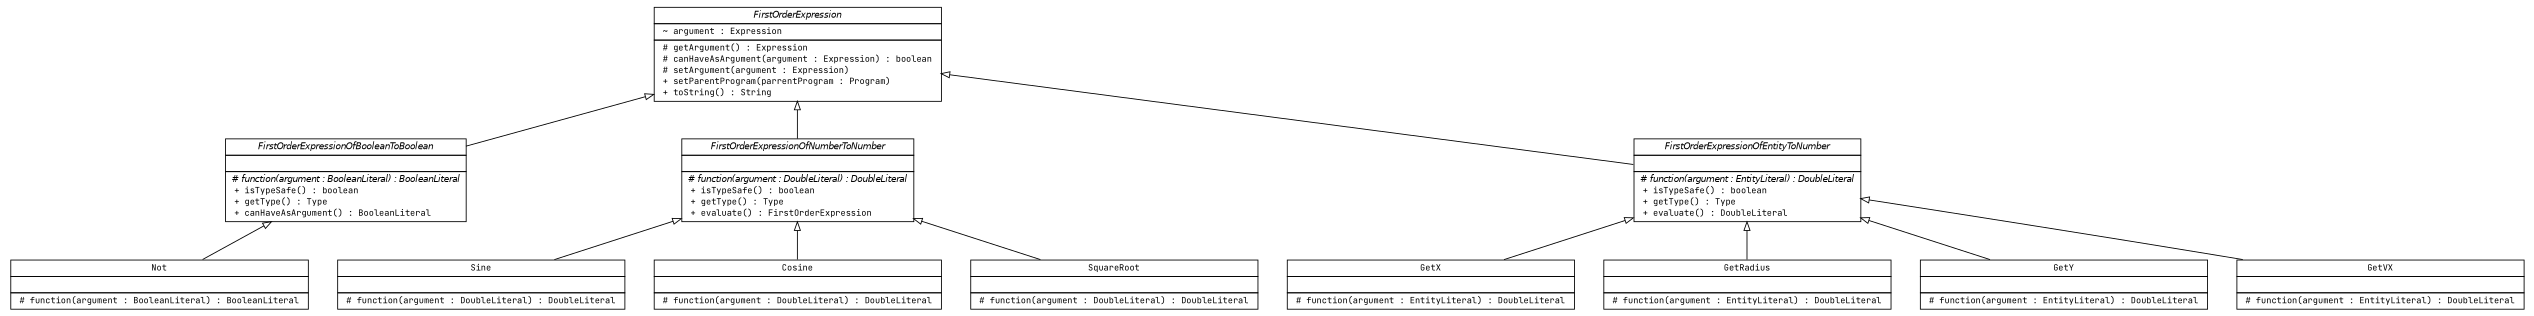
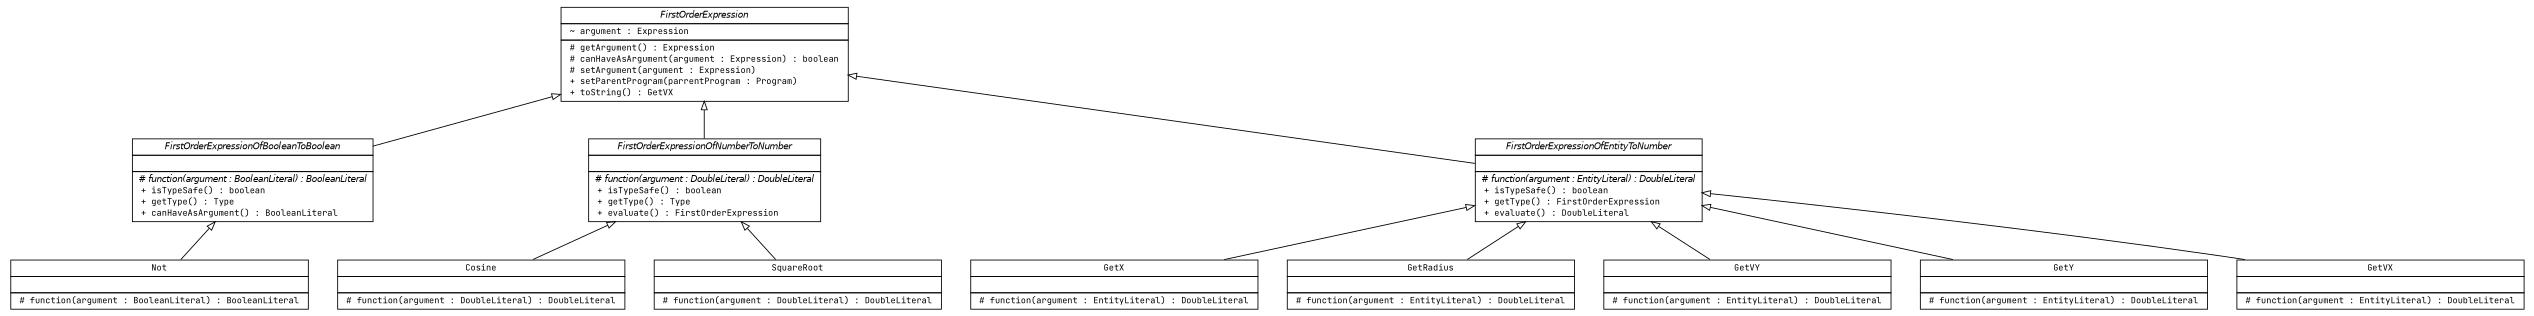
(718, 93) -> (622, 93)
(1690, 202) -> (1572, 202)
(481, 284) -> none
none -> (1747, 284)
